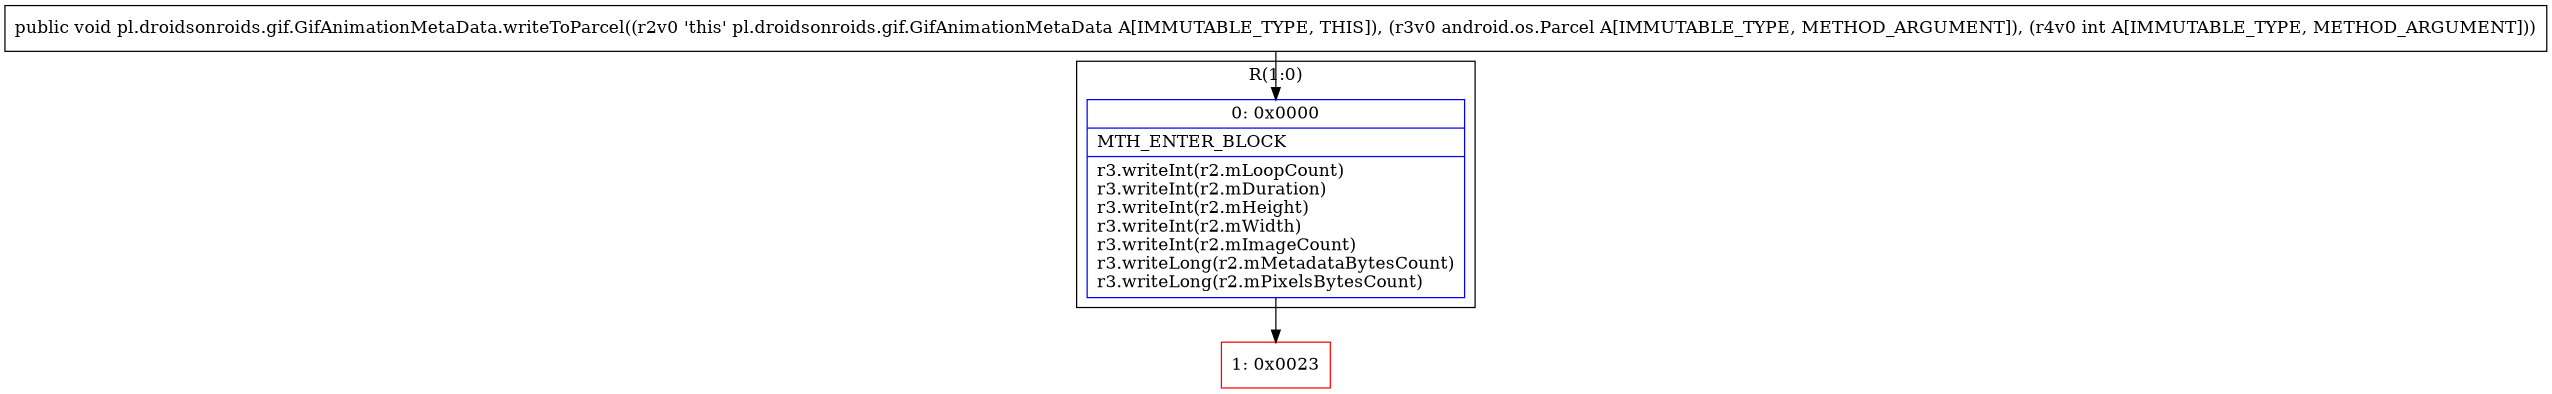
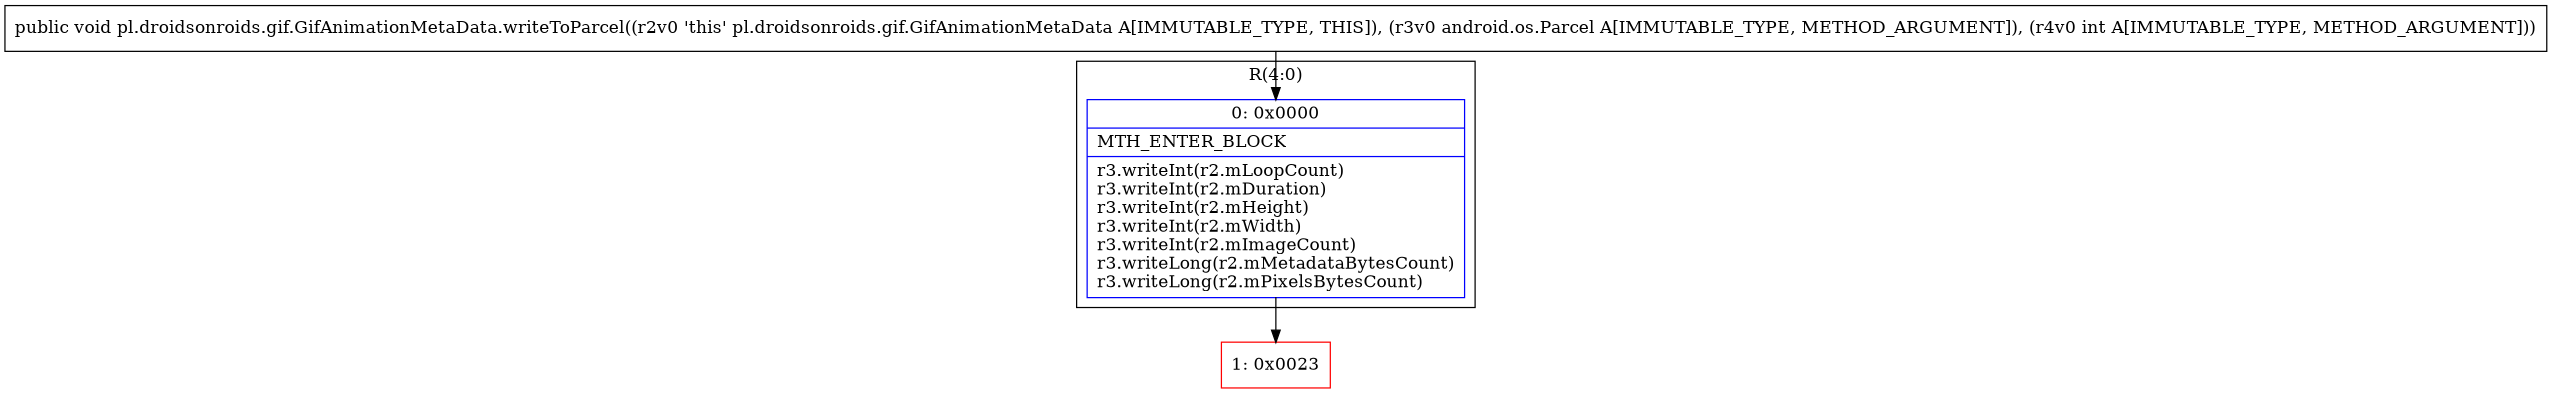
(1276, 75) -> (1276, 75)
